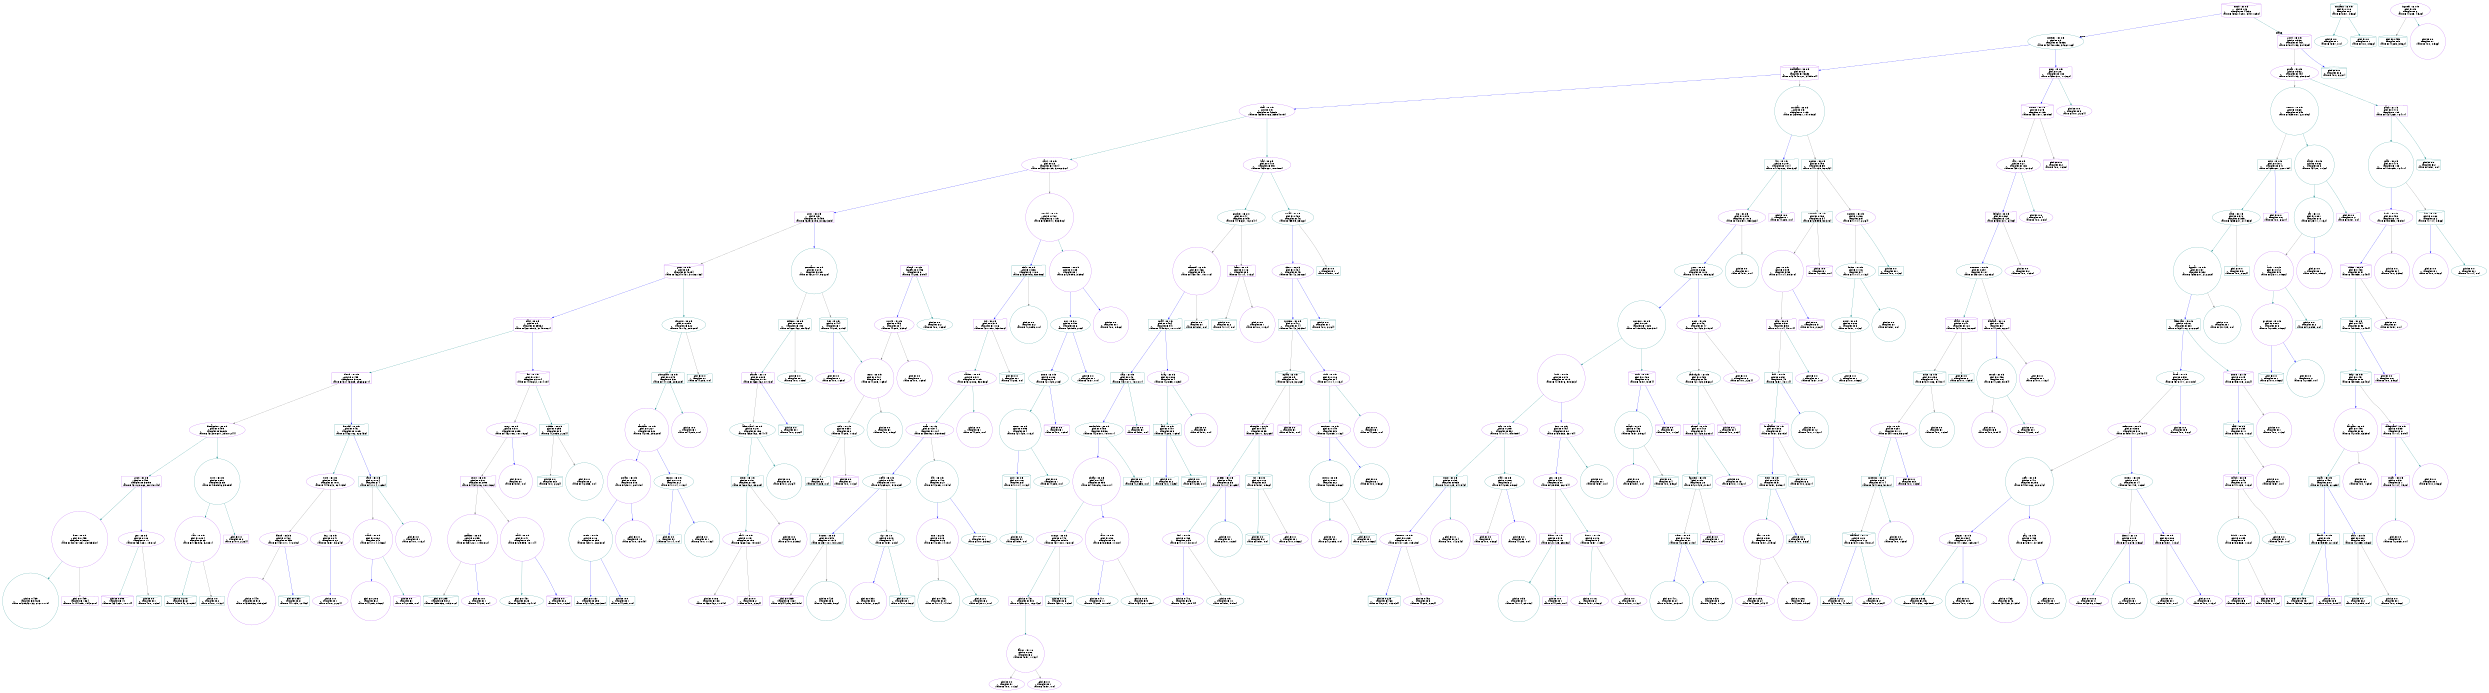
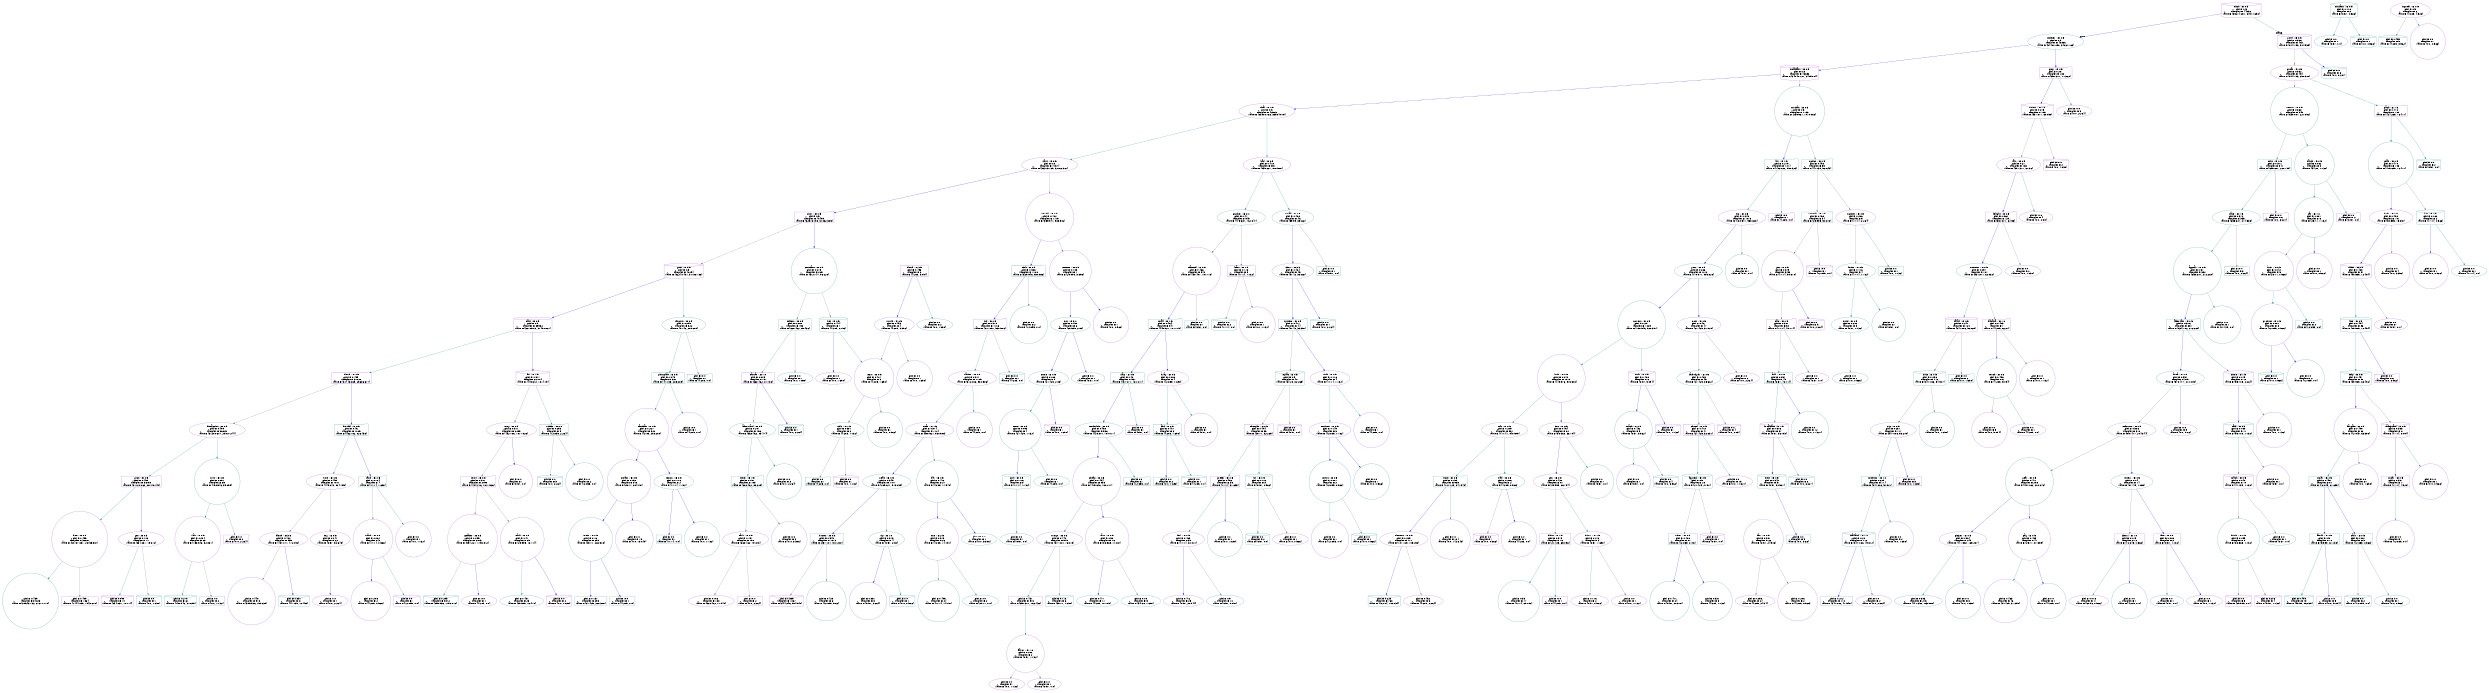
(914, 271) -> (914, 271)
(1769, 503) -> none
